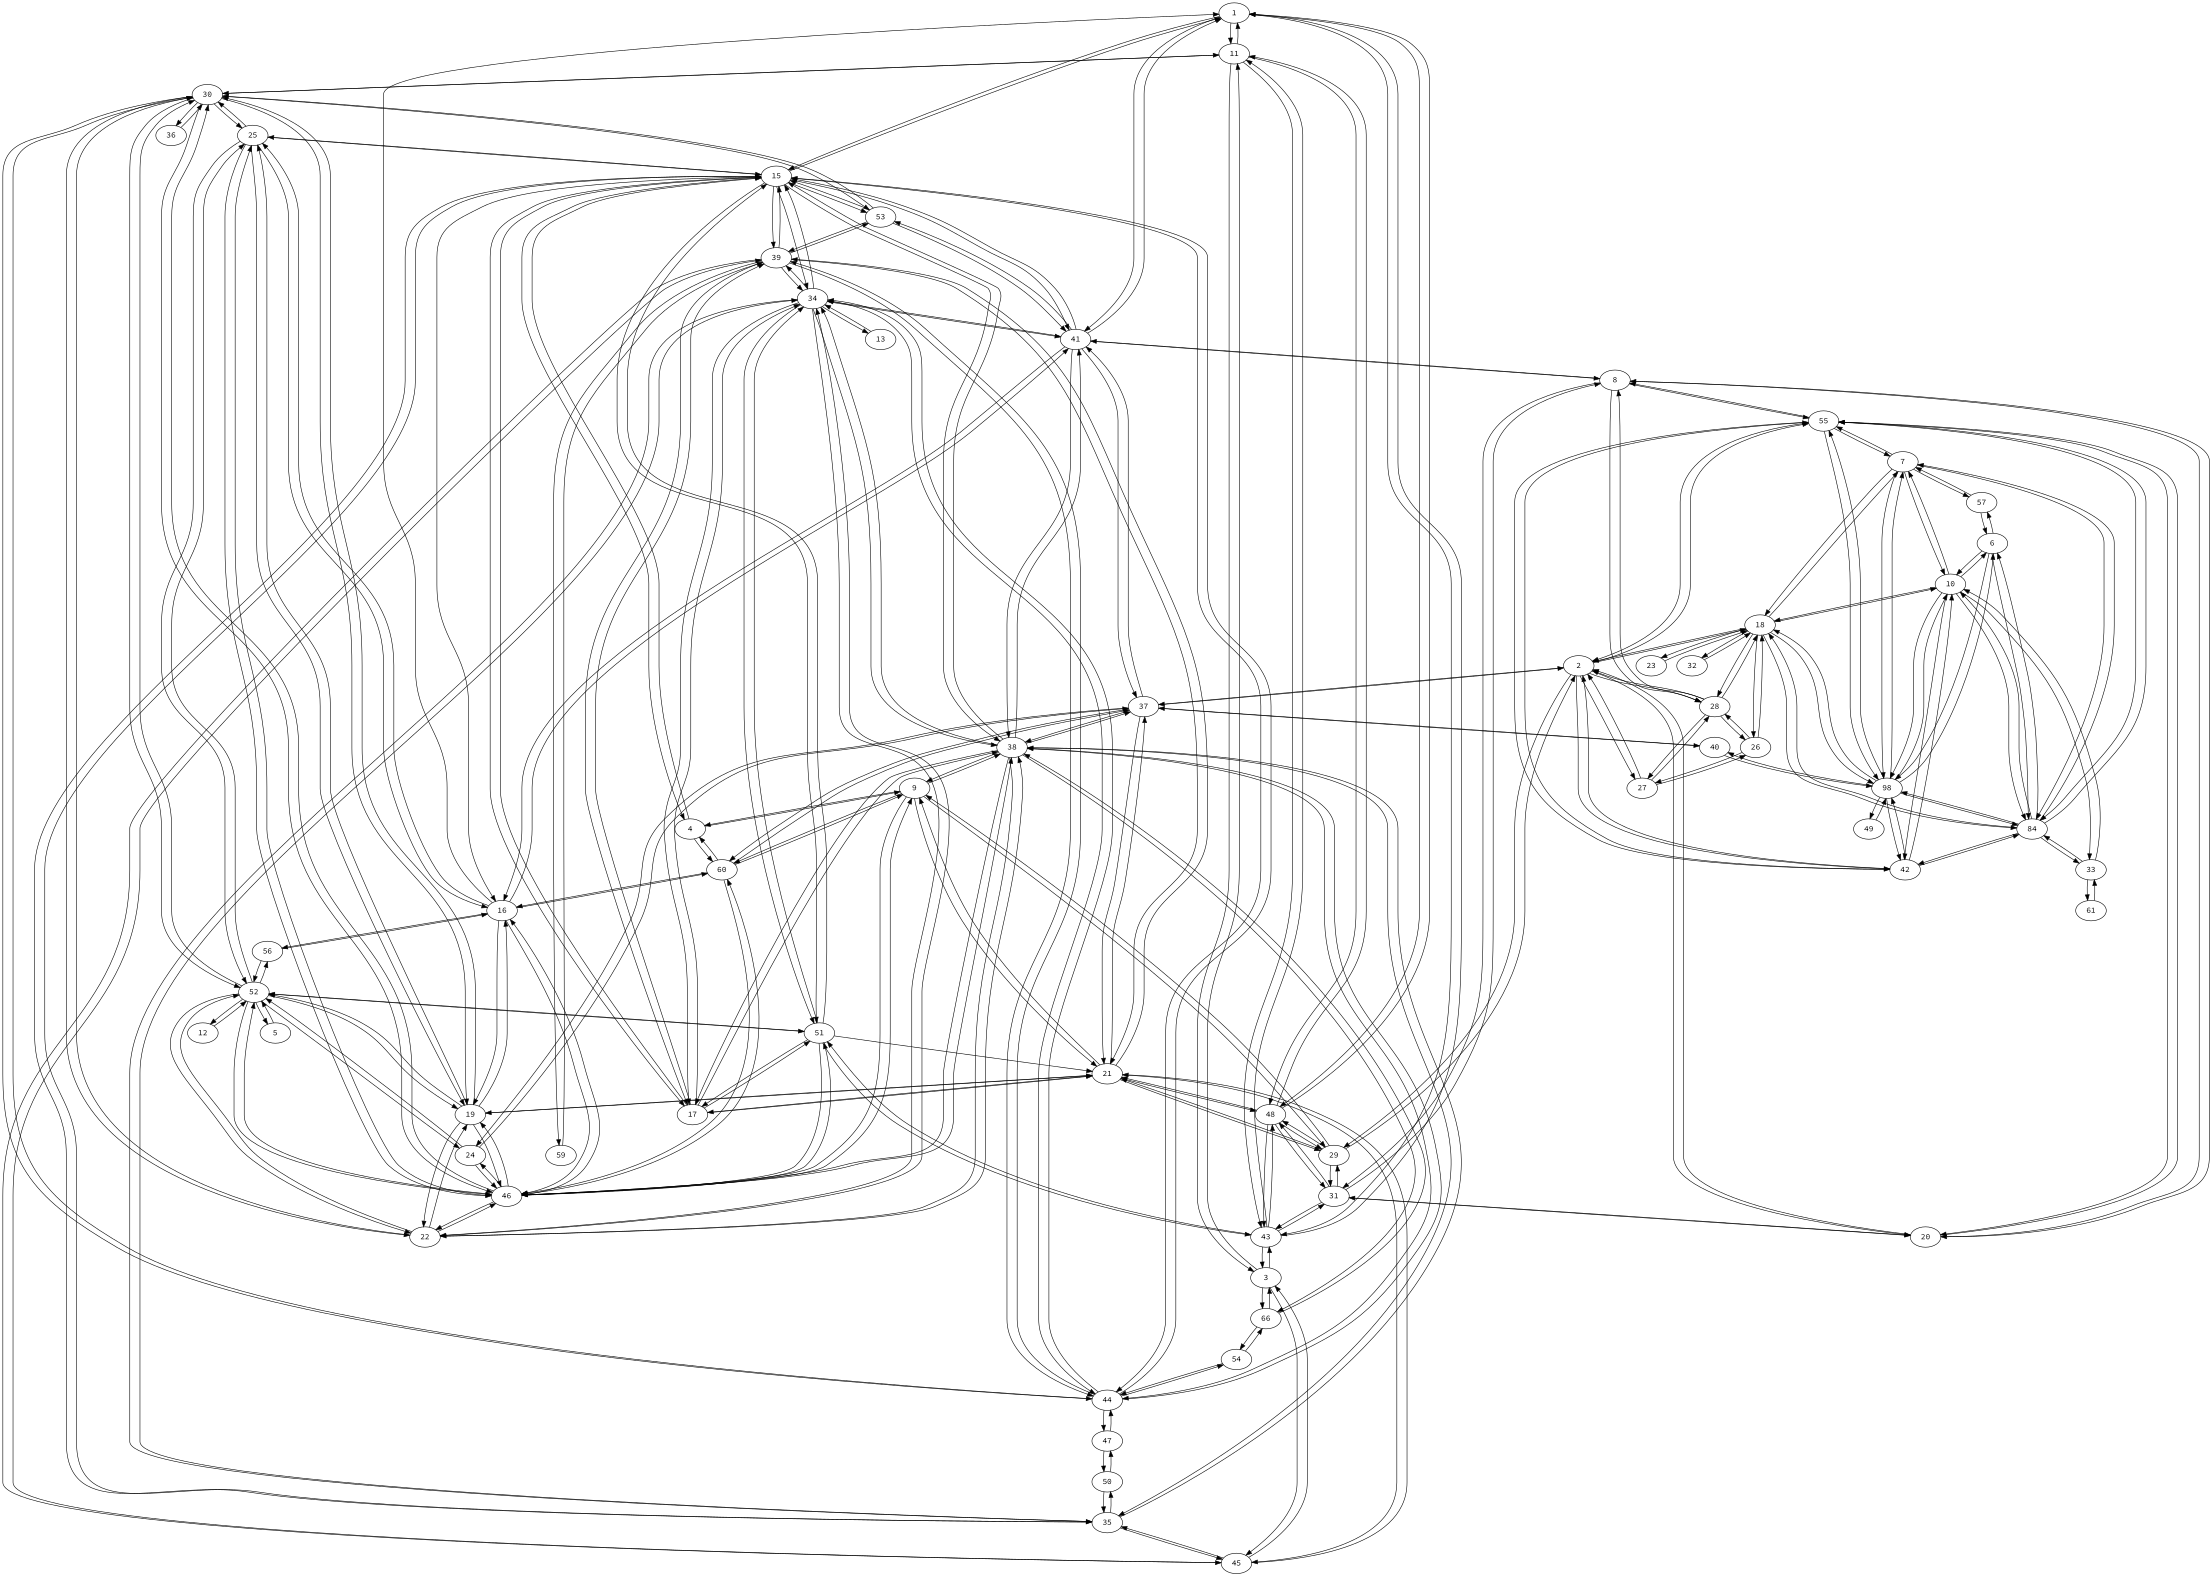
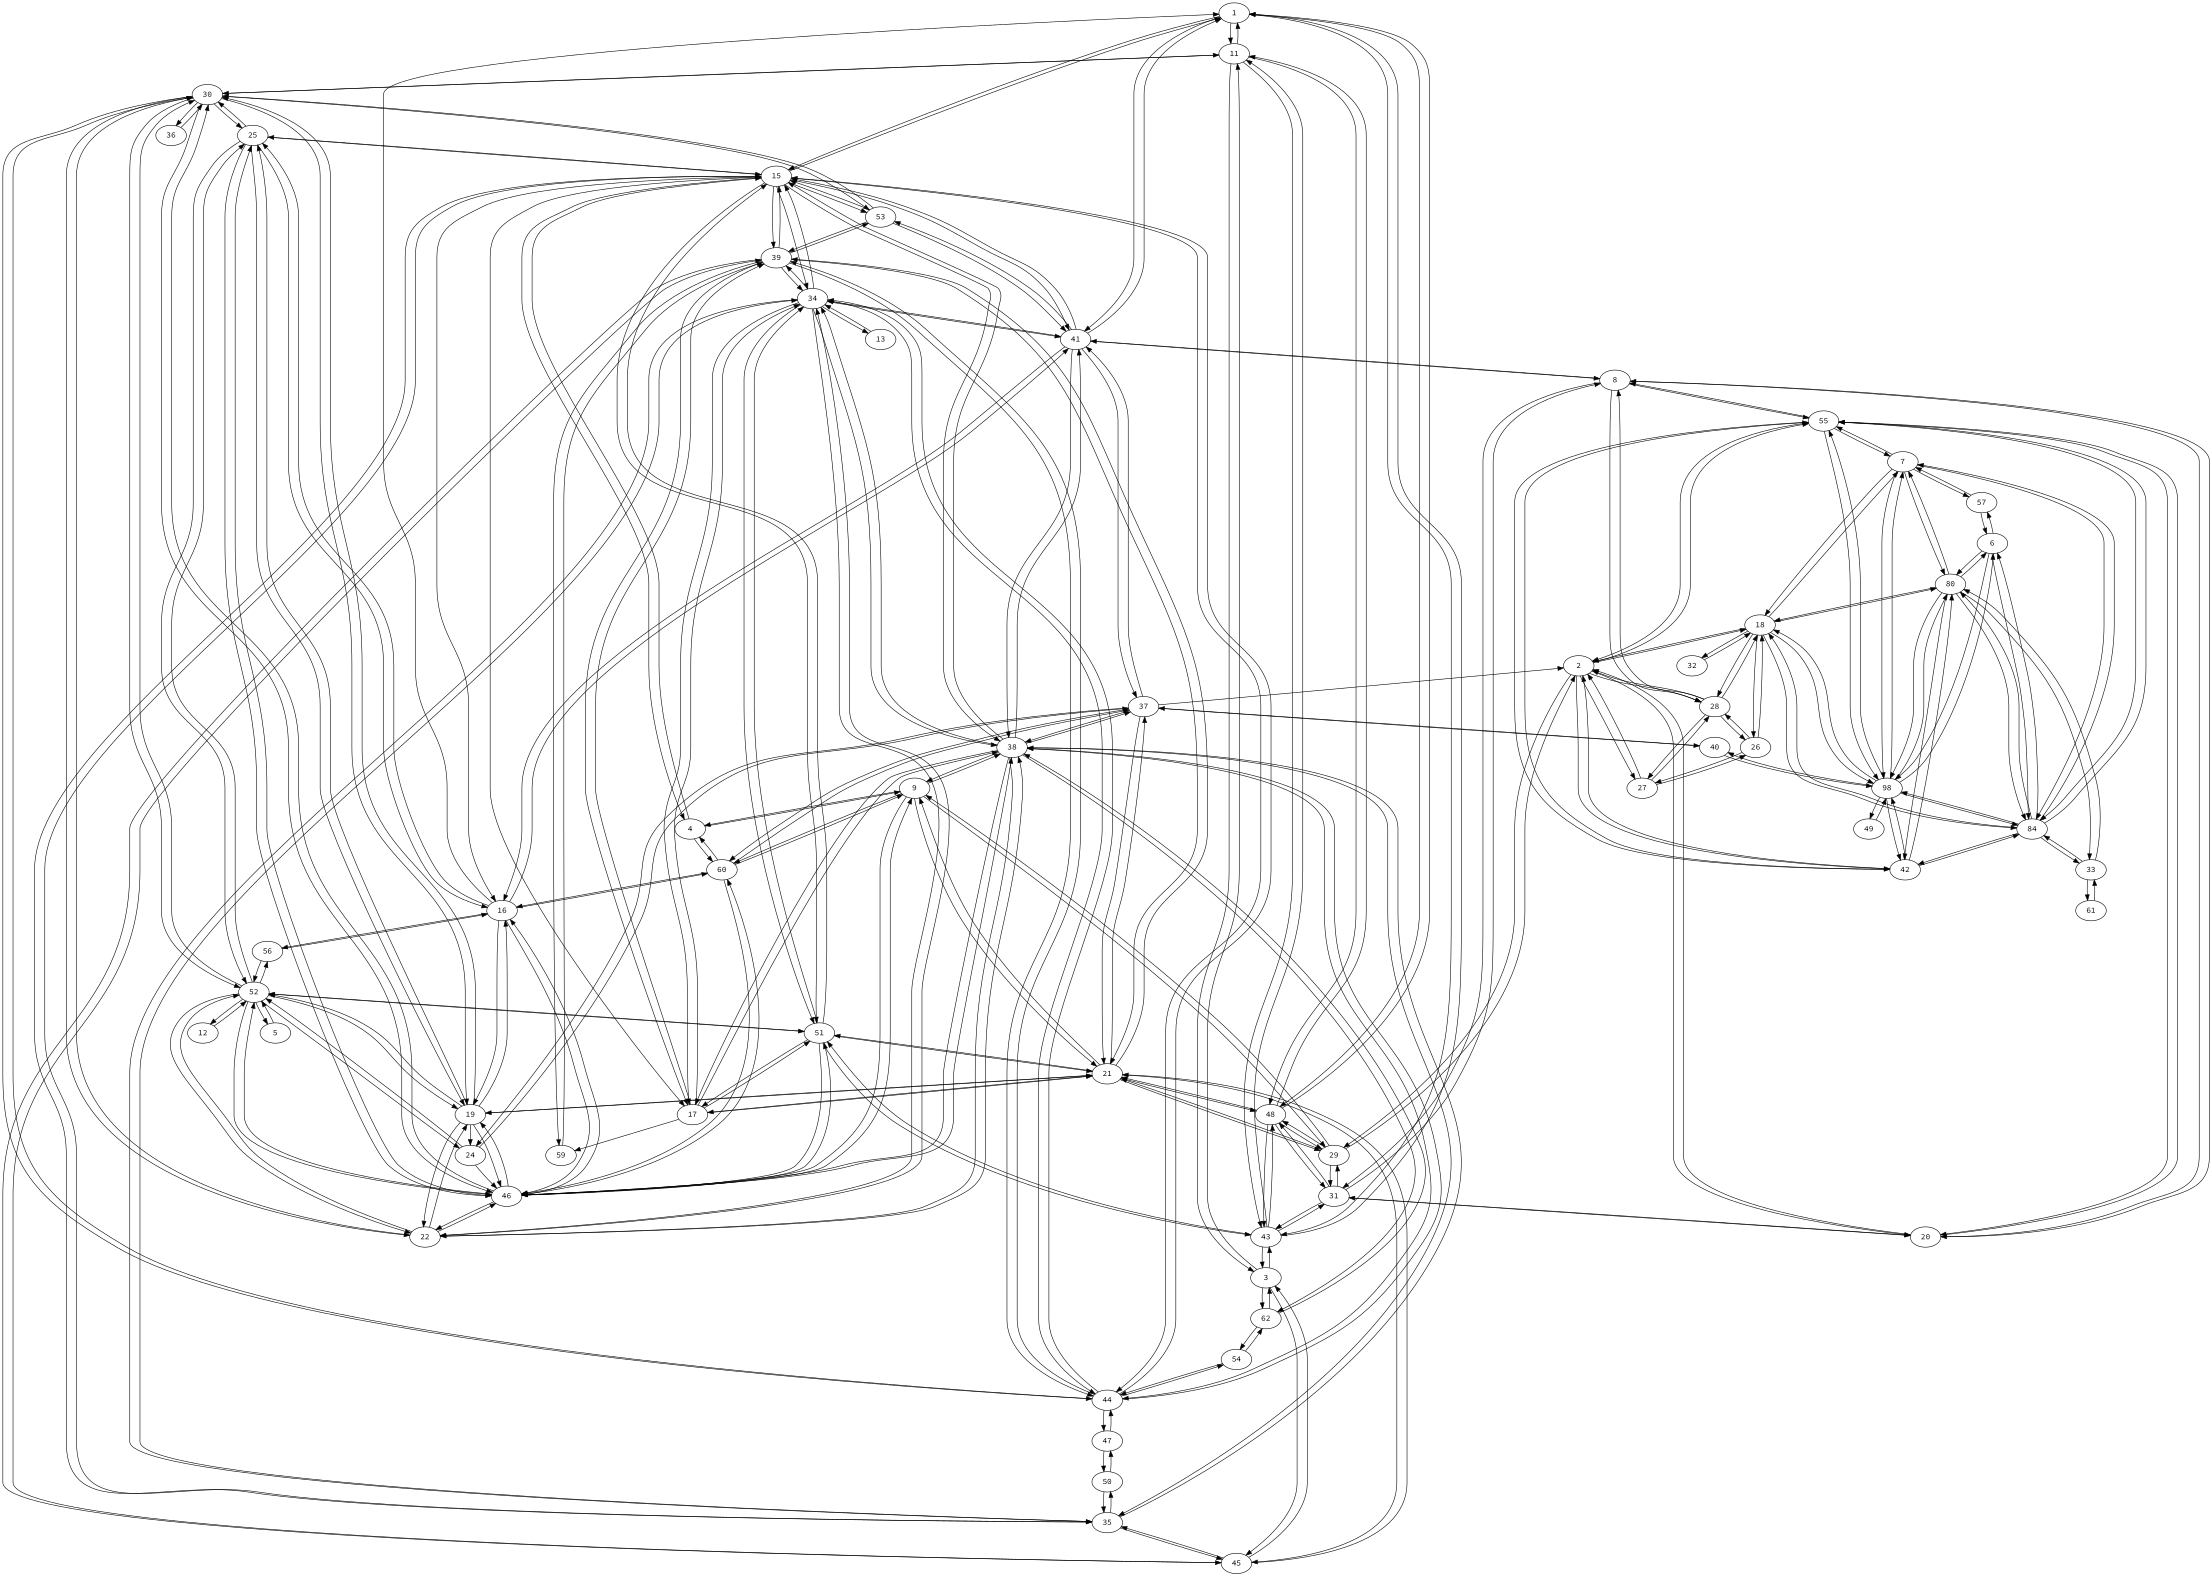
(500, 565) -> (629, 1134)
(1950, 584) -> (1950, 584)
(1651, 666) -> none
(1364, 686) -> none
none -> (966, 1053)
(493, 1177) -> (470, 1132)
(1266, 1319) -> (1266, 1319)
